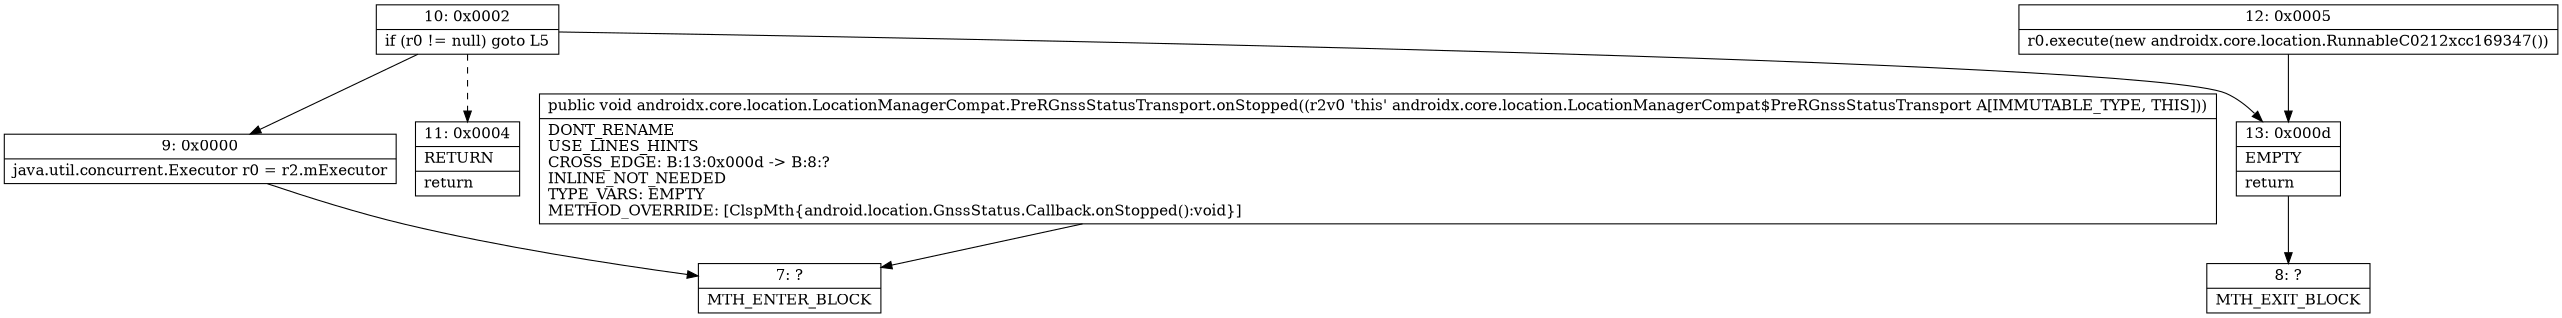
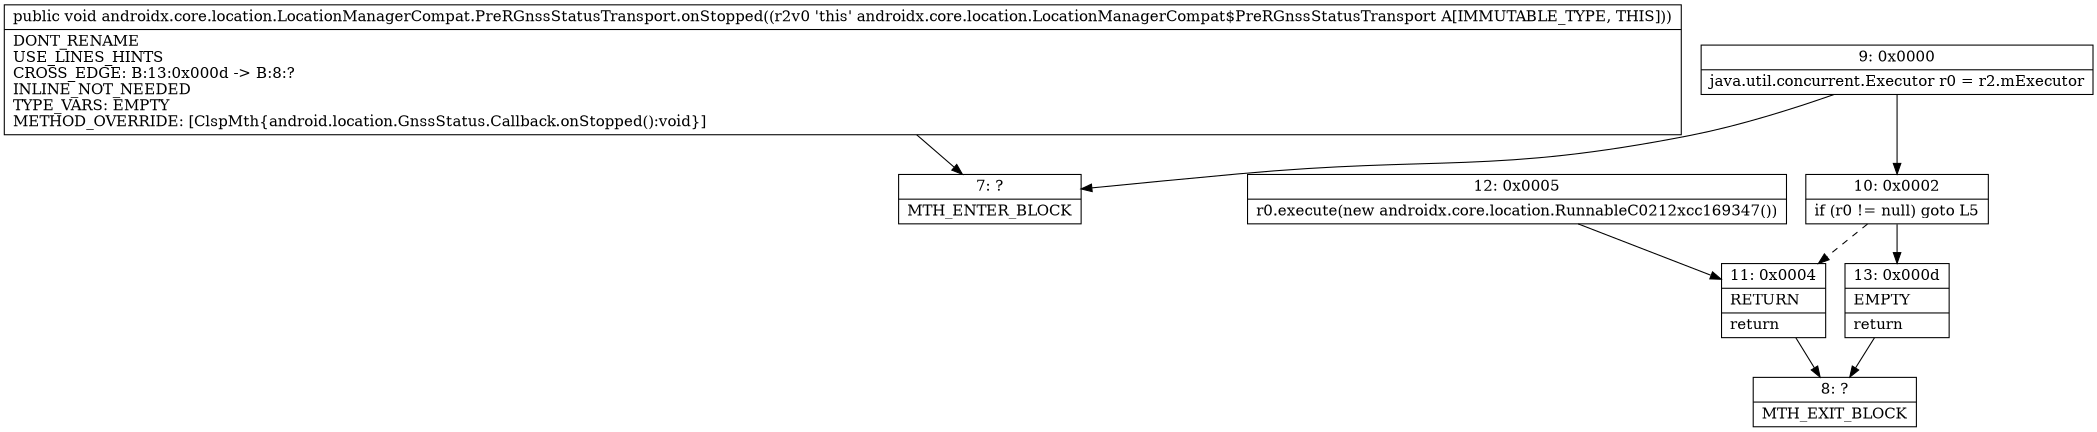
(2288, 83) -> (1644, 250)
(339, 92) -> (1897, 129)
none -> (1805, 353)
